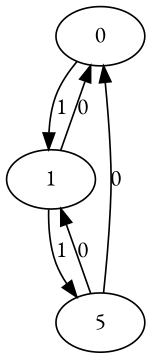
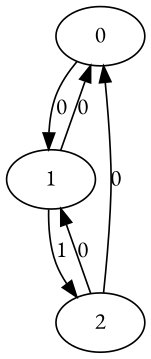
(62, 108) -> (62, 108)
(100, 323) -> (100, 323)
